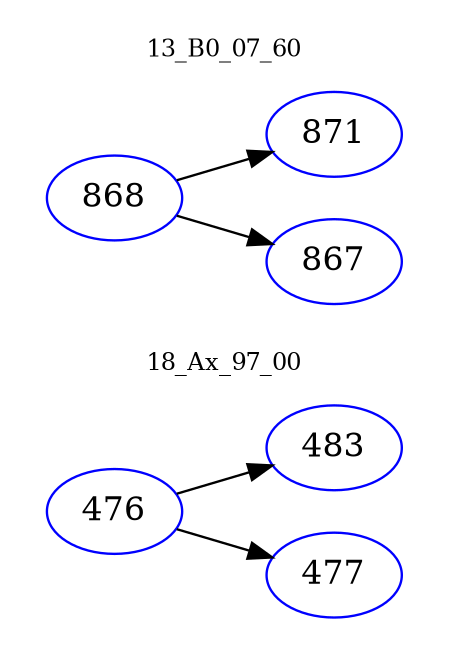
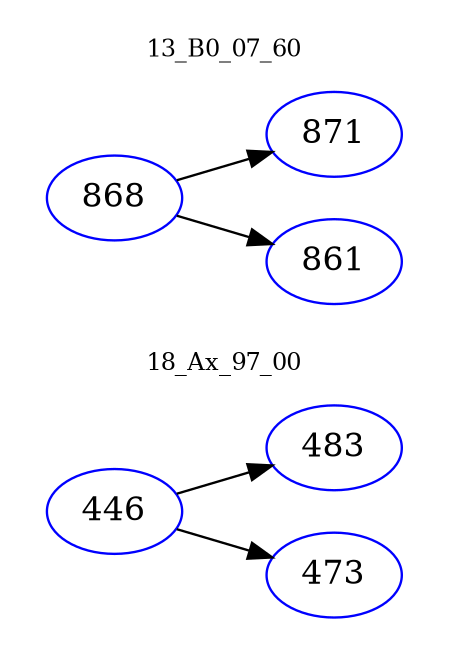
(334, 262) -> (334, 262)
(115, 511) -> (115, 511)
(334, 575) -> (334, 575)
